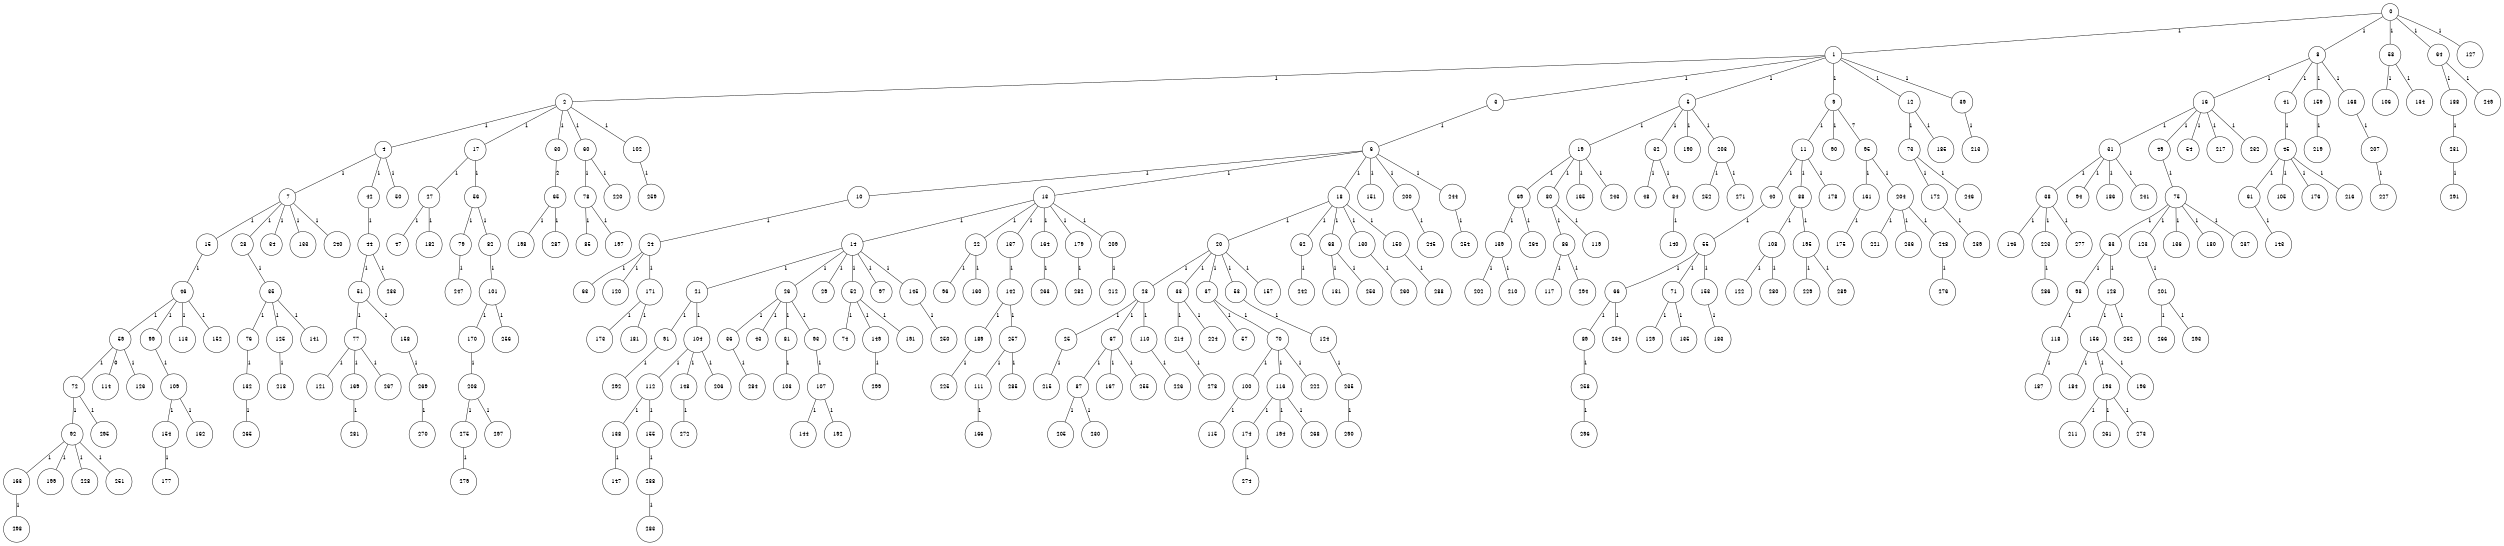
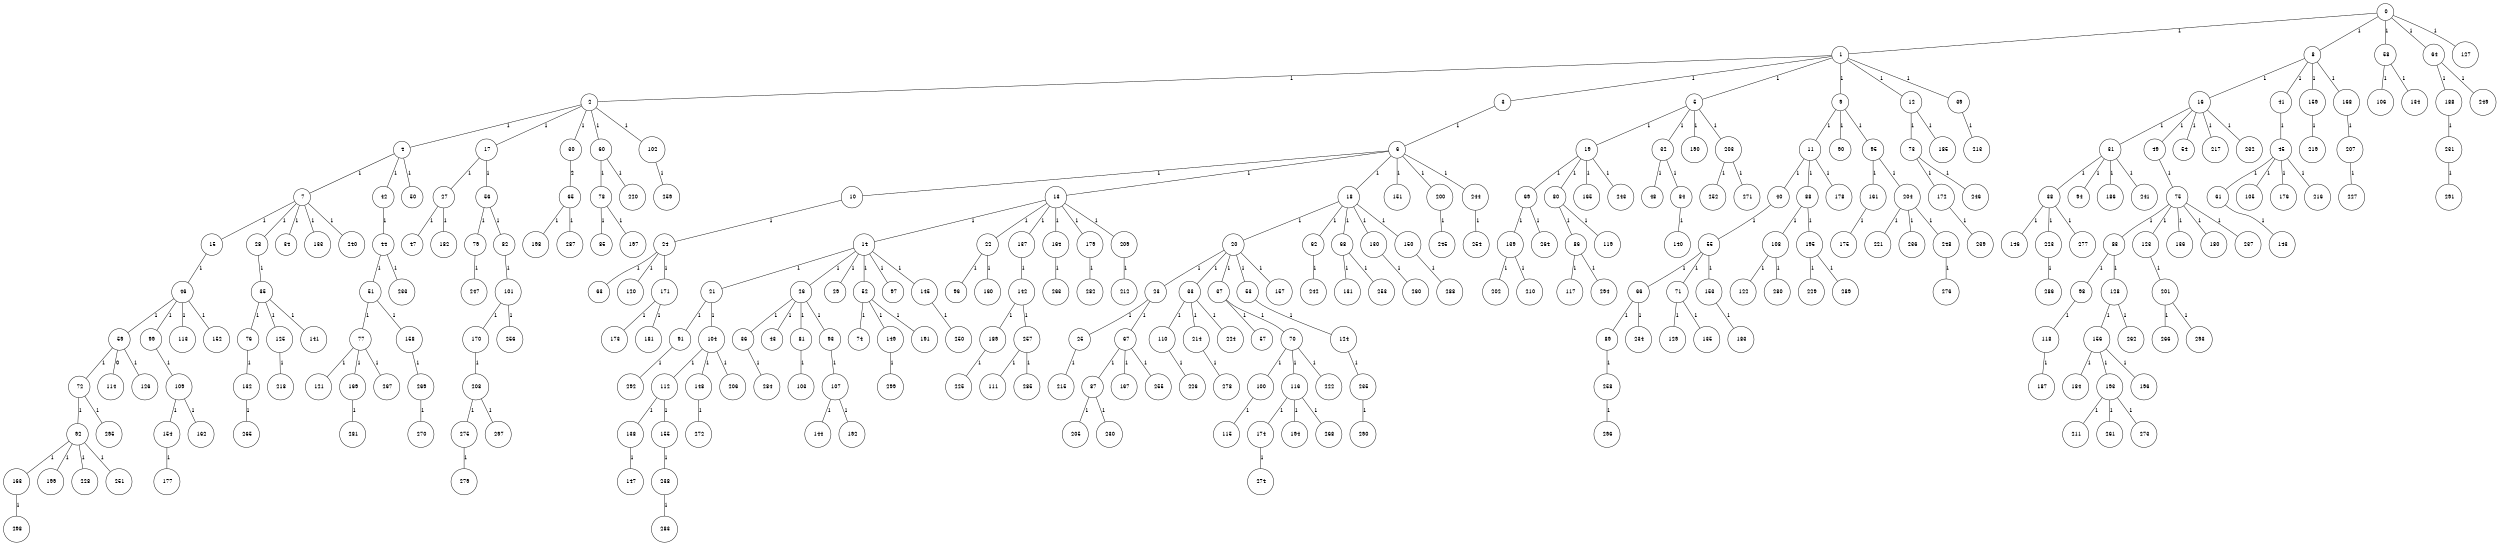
(1854, 126) -> (1861, 126)
(1144, 314) -> (1177, 315)
(978, 434) -> none
